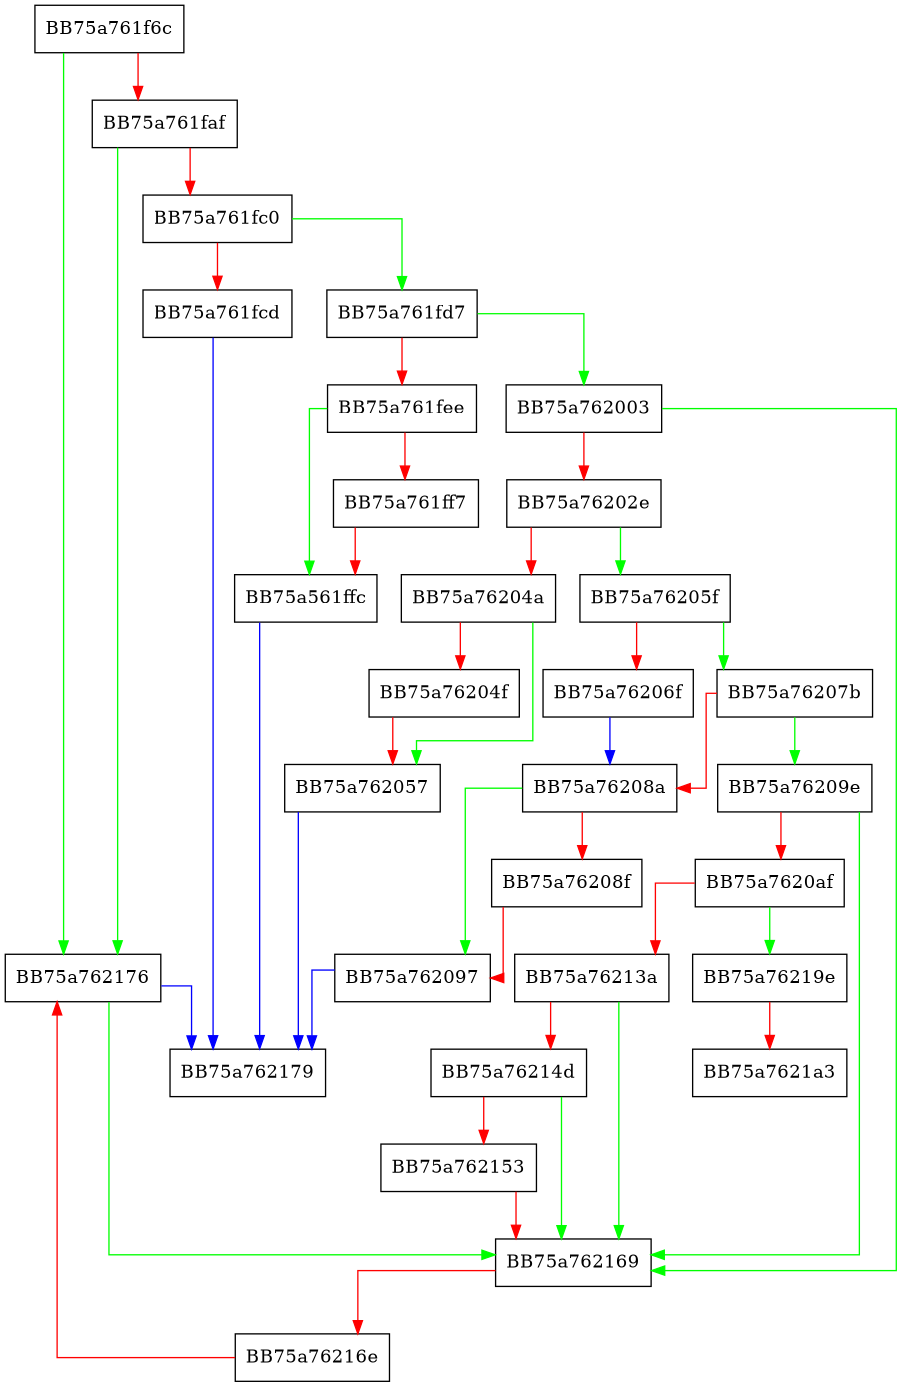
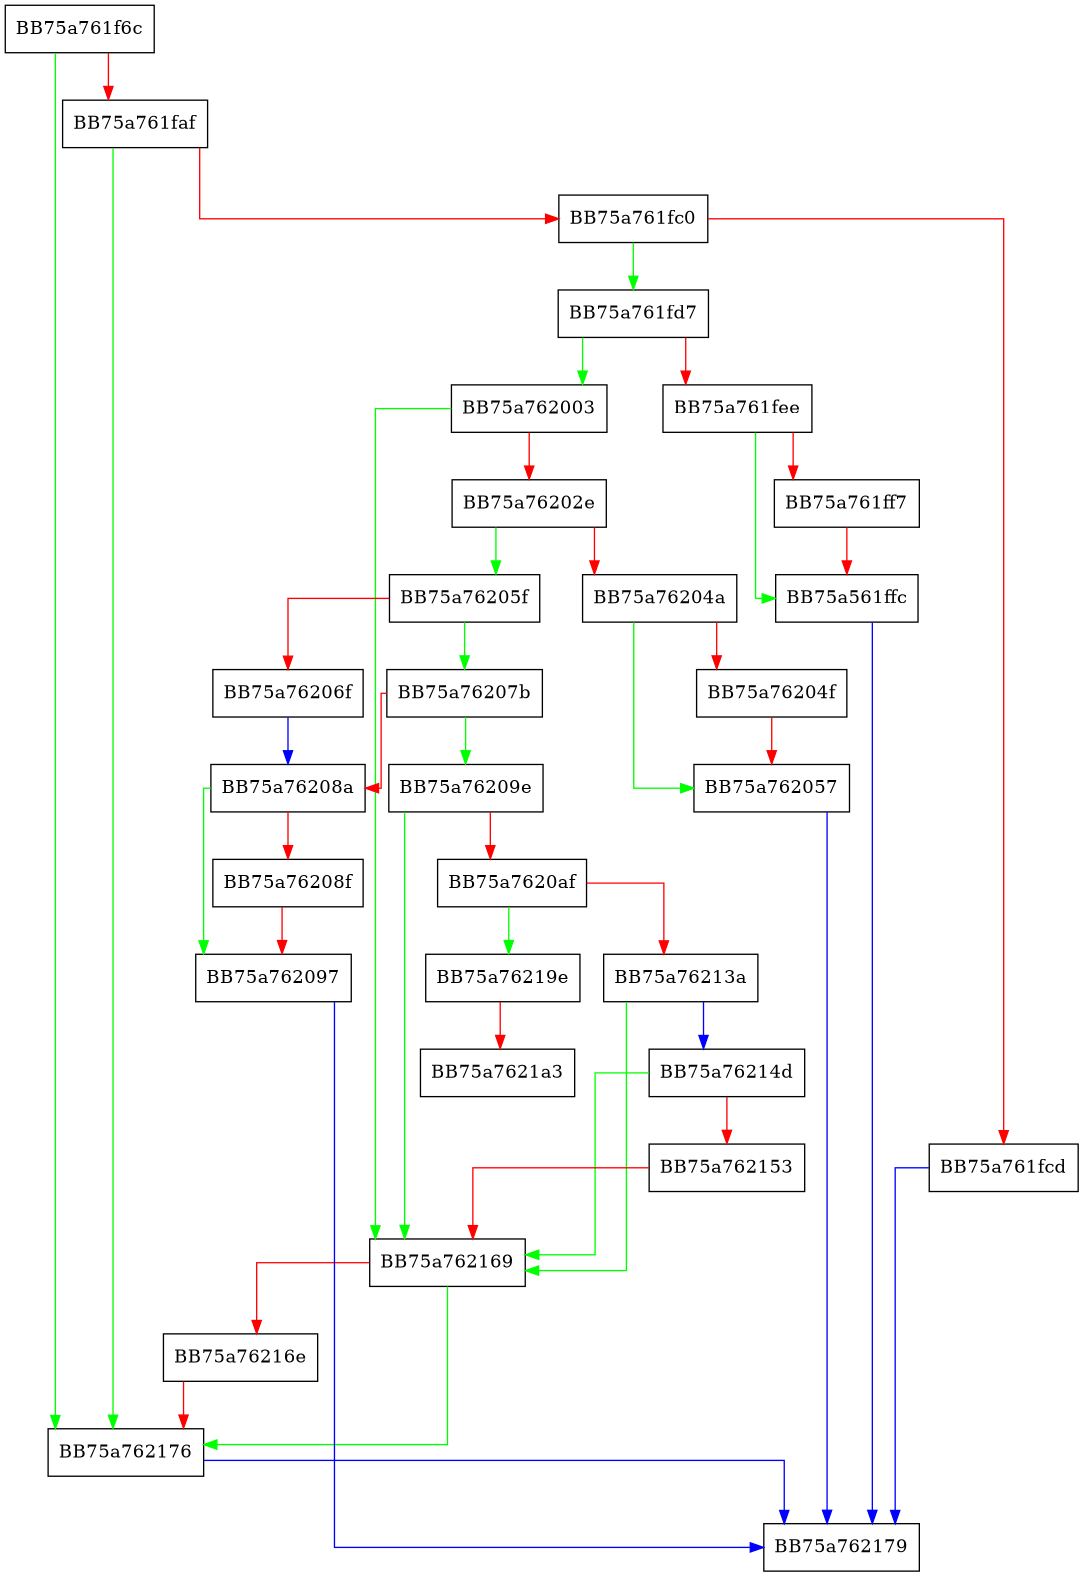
(551, 1019) -> (704, 1019)
(169, 1255) -> (411, 1445)
